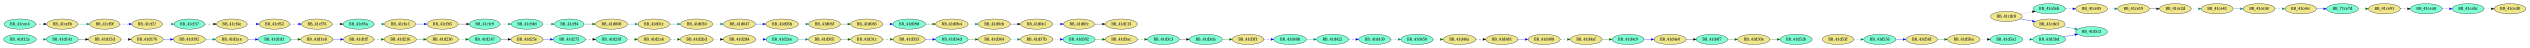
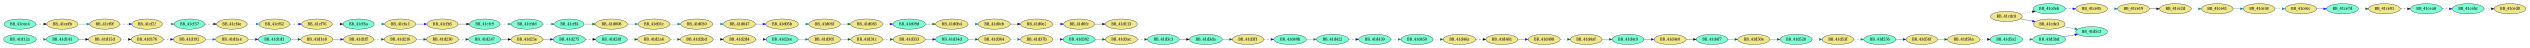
(2342, 9) -> (2342, 9)
(252, 24) -> (252, 24)
(167, 39) -> (167, 39)
none -> (1816, 39)
